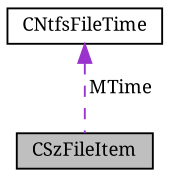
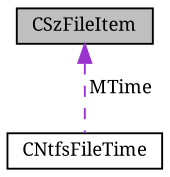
(85, 98) -> (85, 98)
